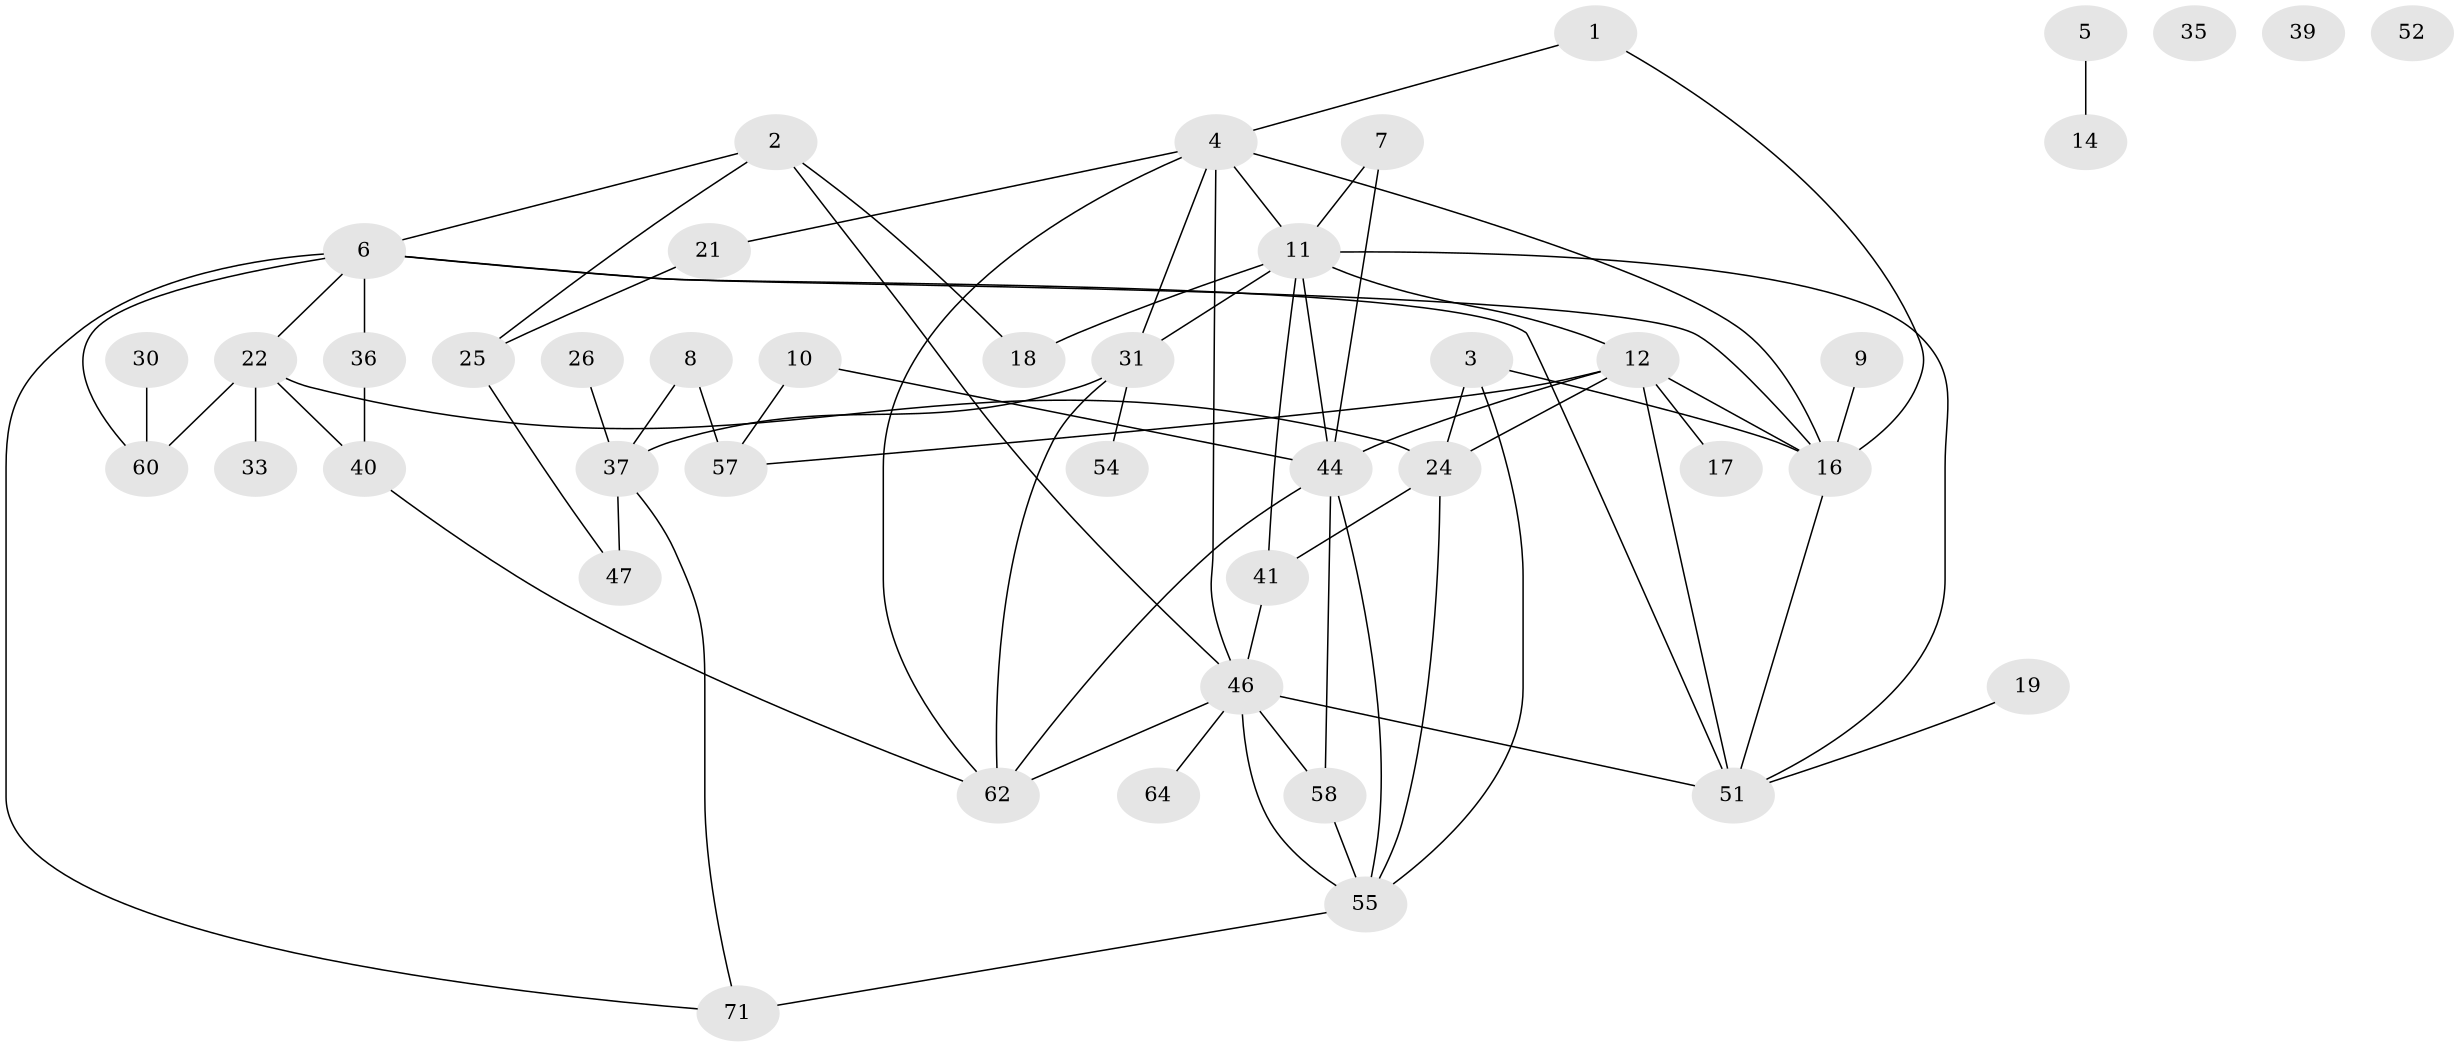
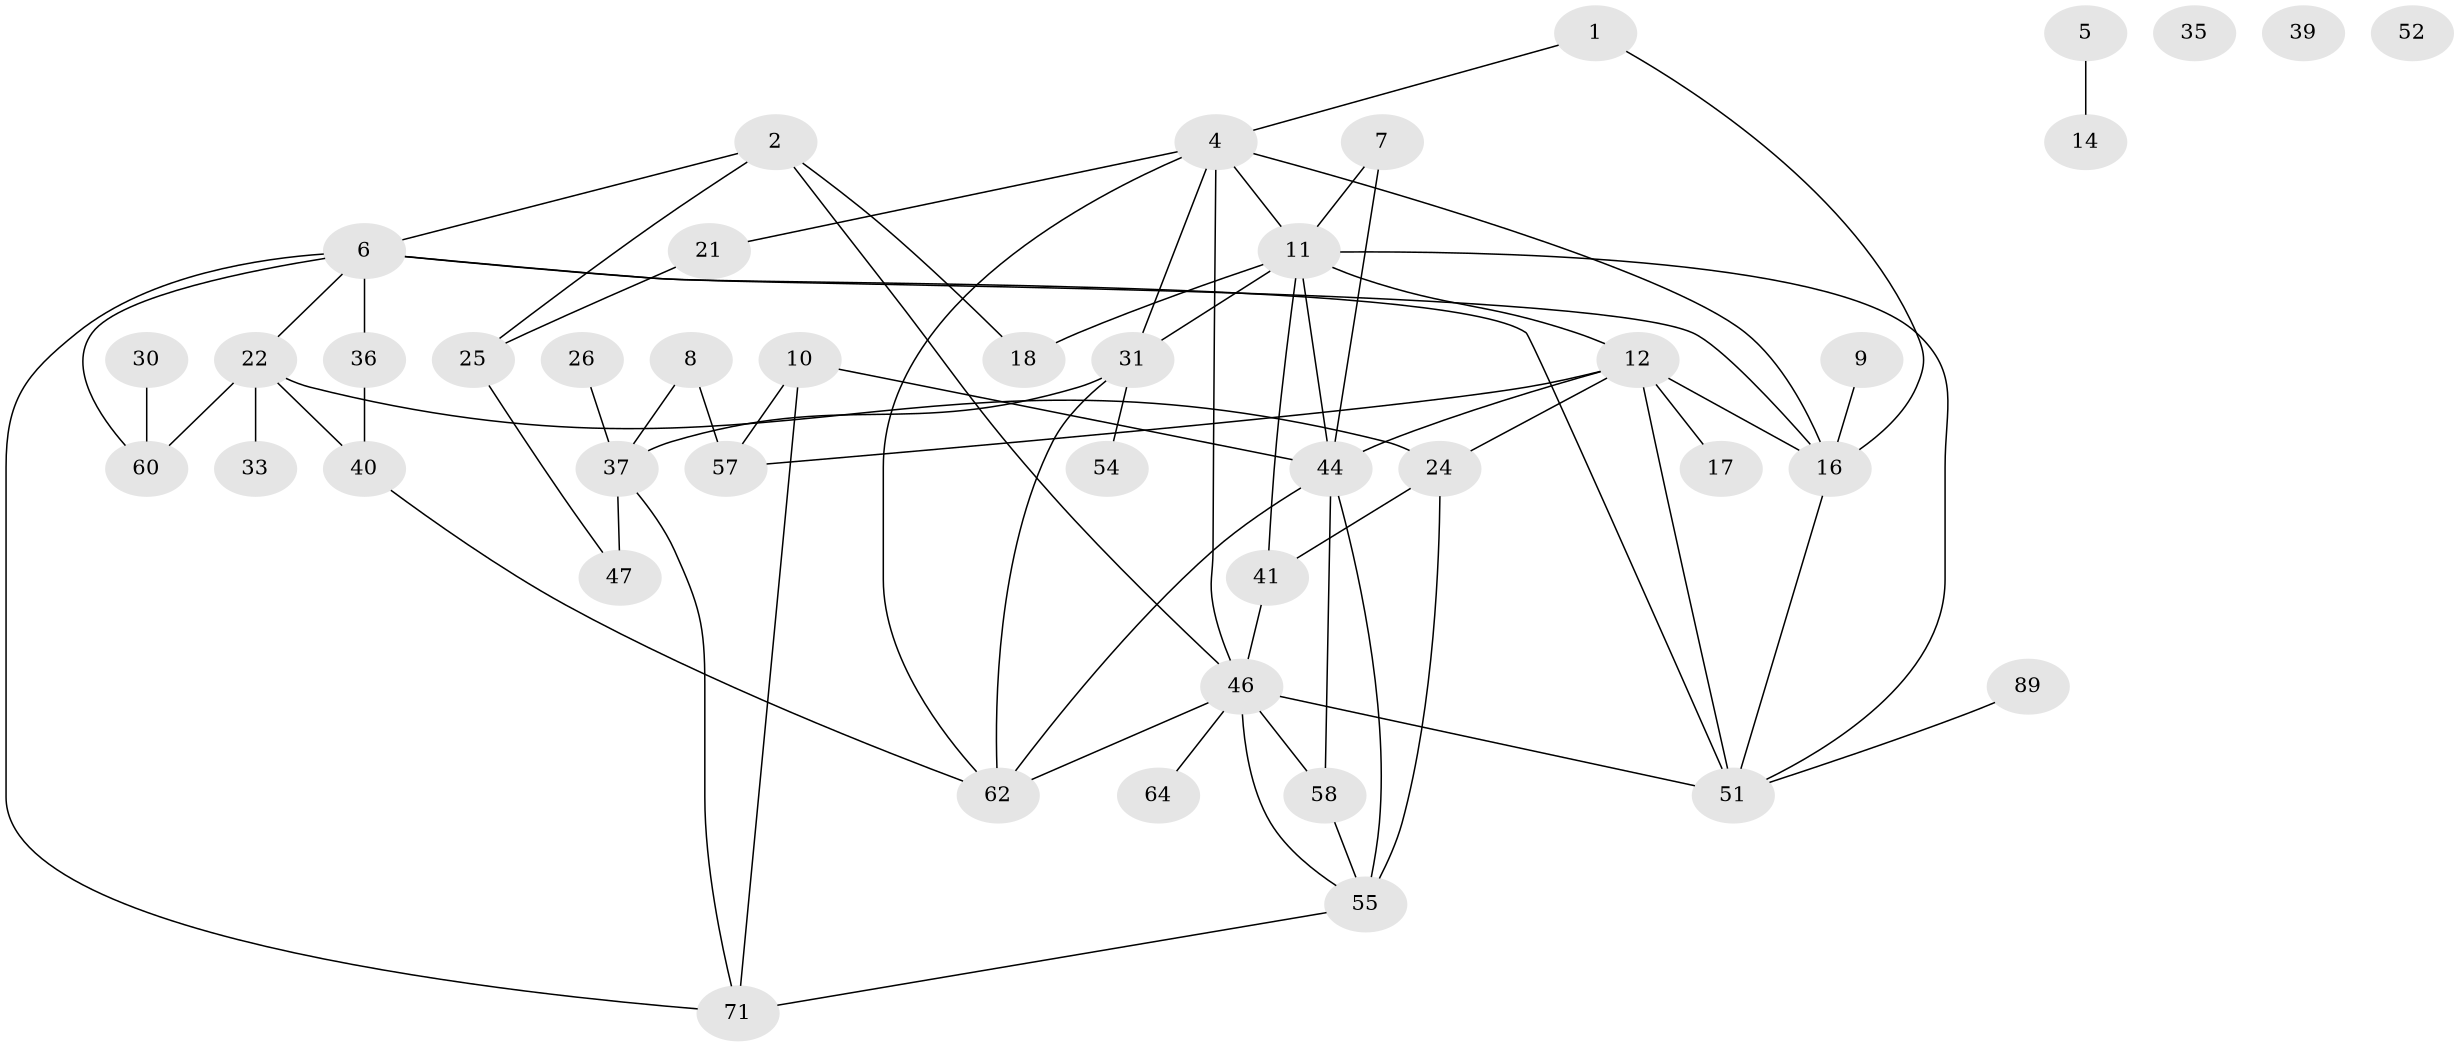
(1472, 360) -> none
none -> (769, 687)
(2028, 687) -> (2028, 687)
